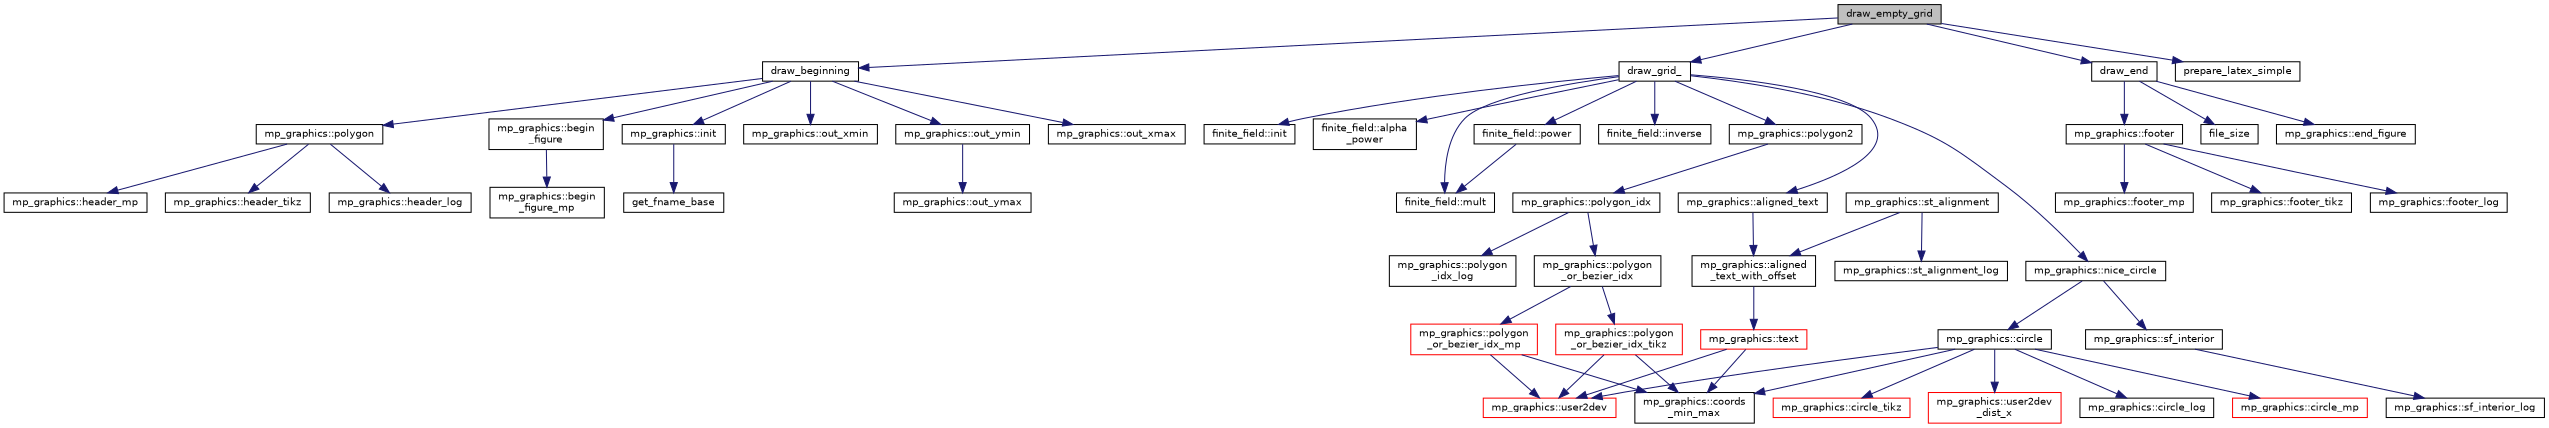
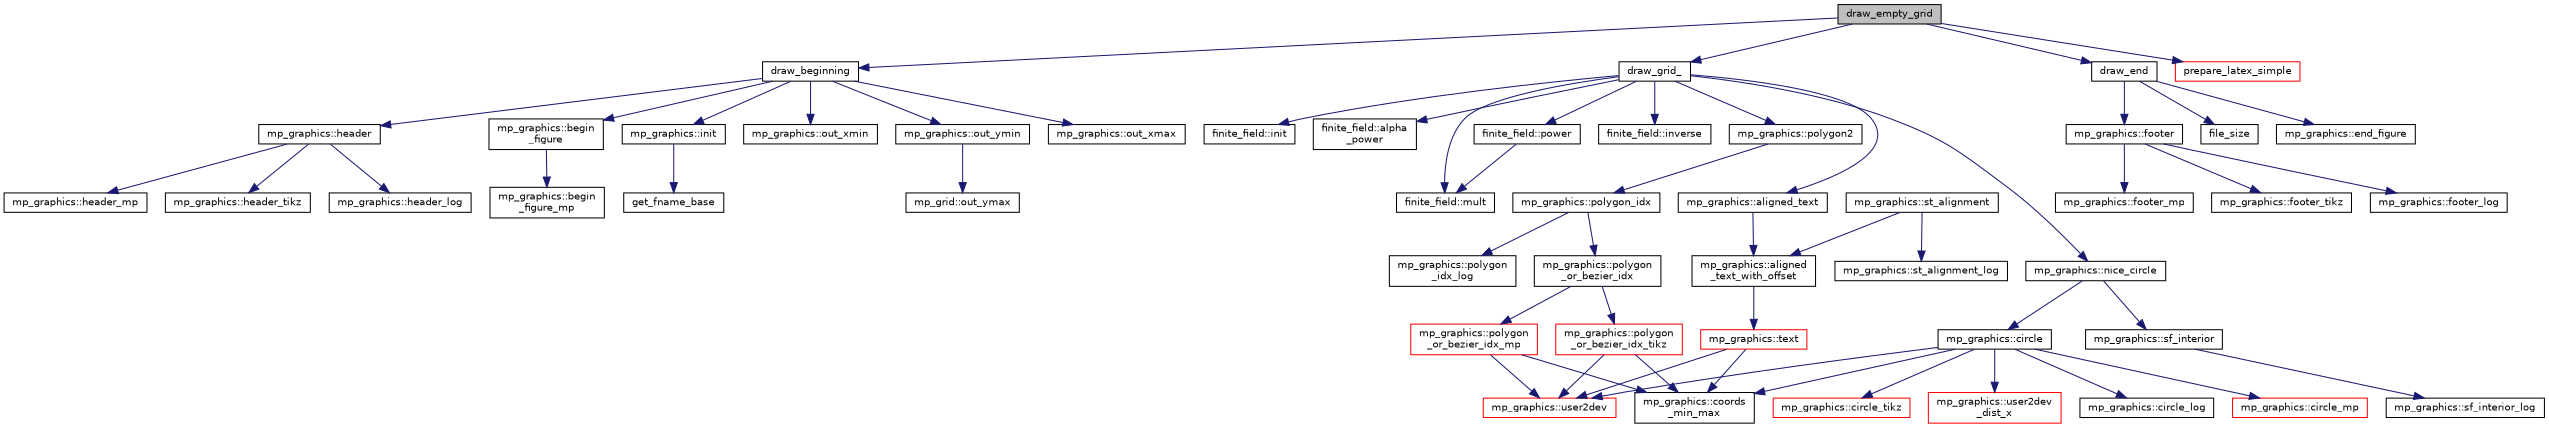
(2238, 71) -> (2238, 71)
(320, 134) -> (320, 134)
(963, 203) -> (963, 203)
